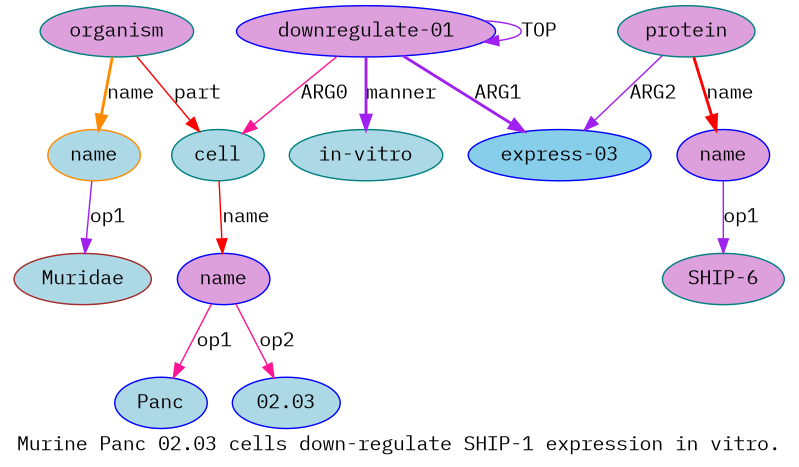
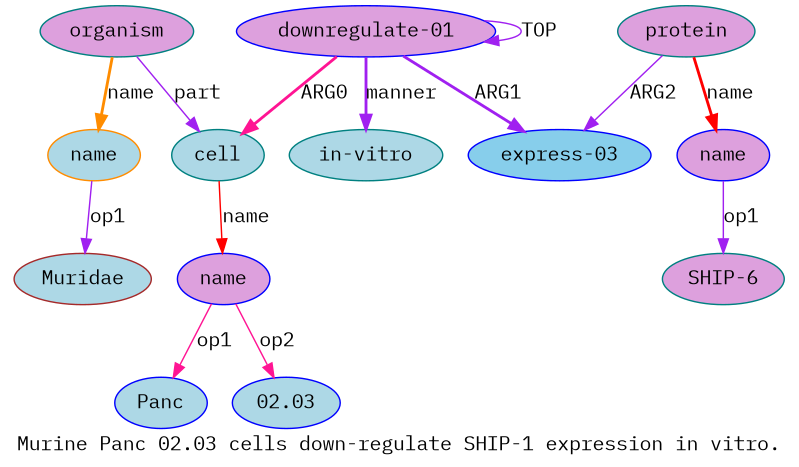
(163, 88) -> (163, 88)
(295, 91) -> (295, 91)
